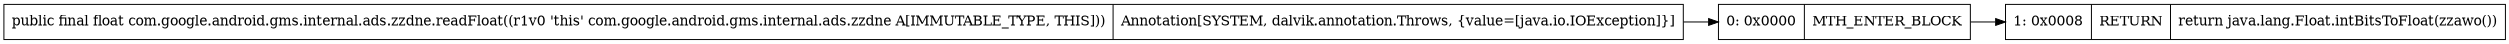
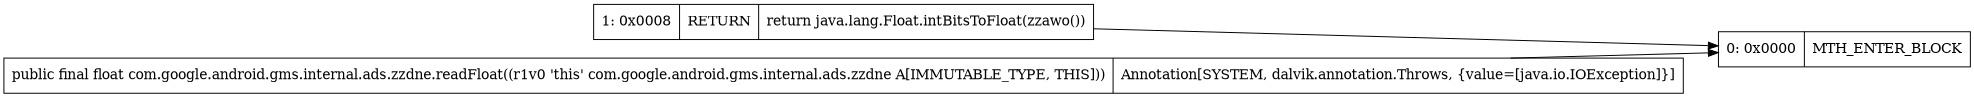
(1983, 22) -> (1401, 37)
